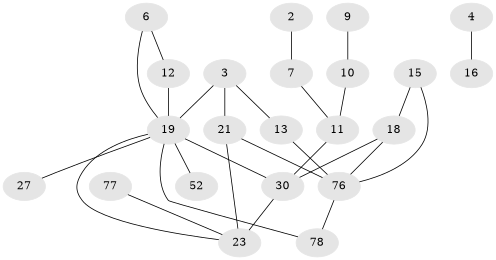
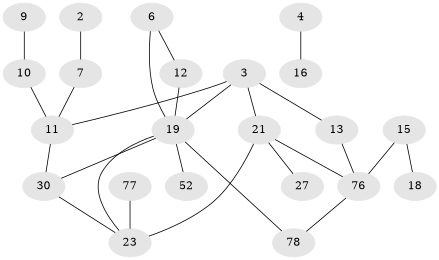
none -> (150, 105)
(338, 158) -> none
(367, 158) -> none
(82, 162) -> (281, 158)
